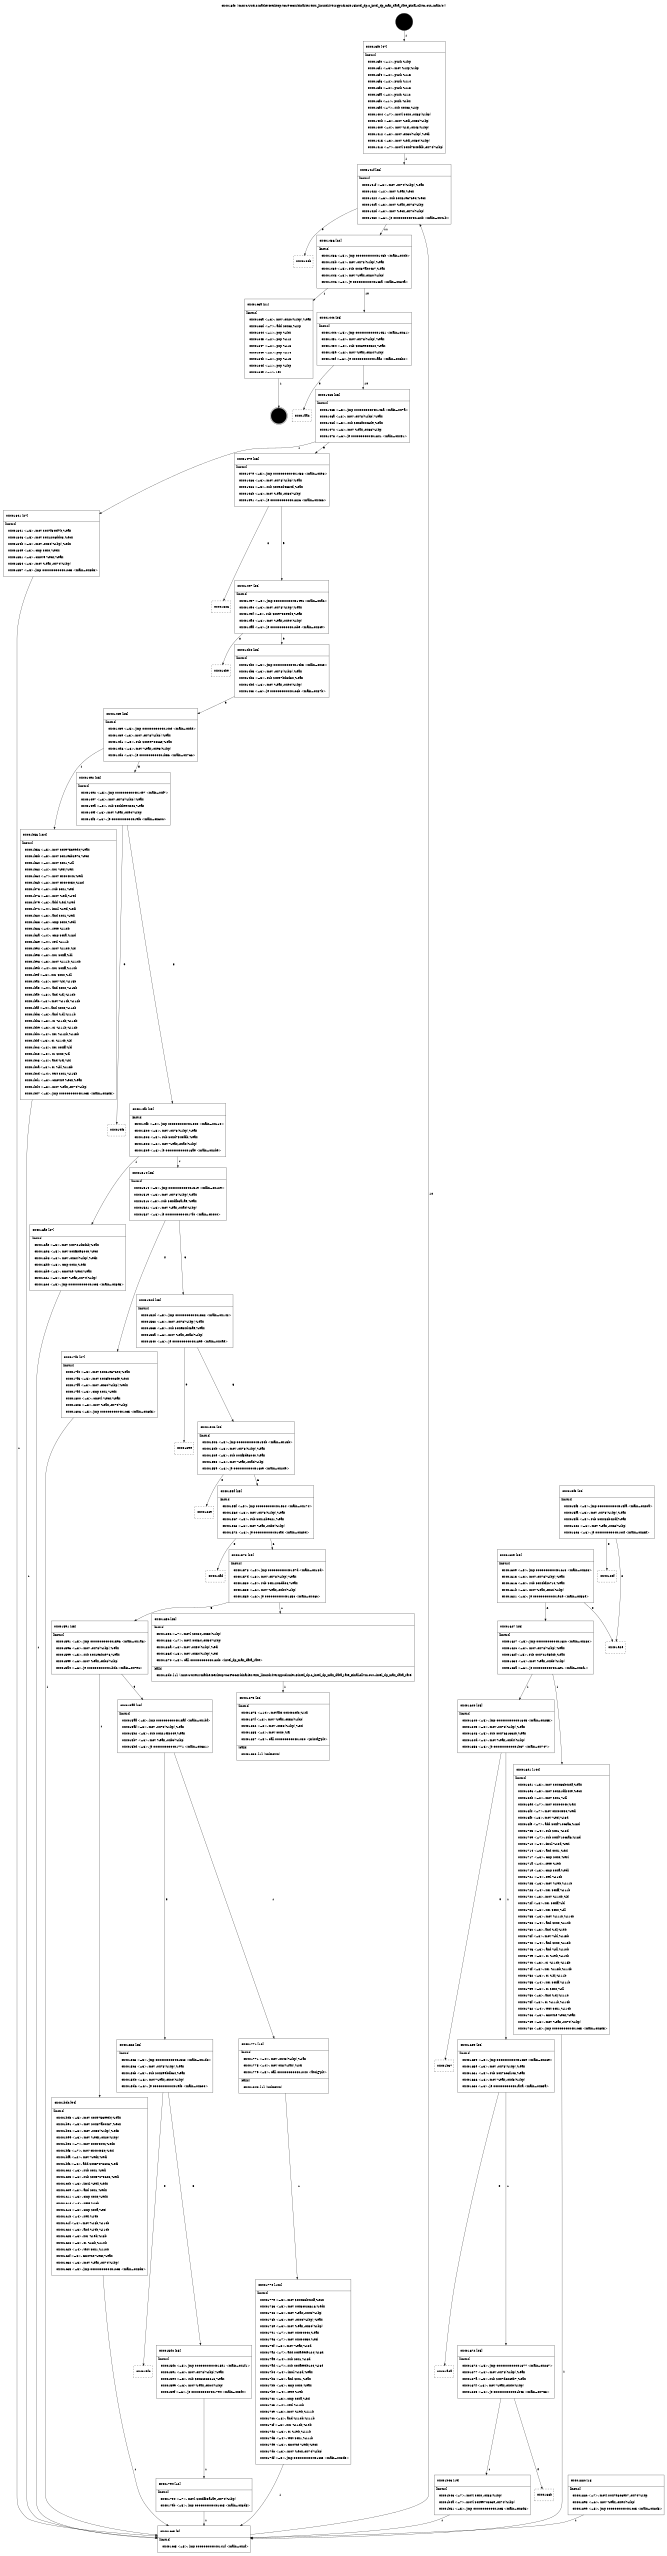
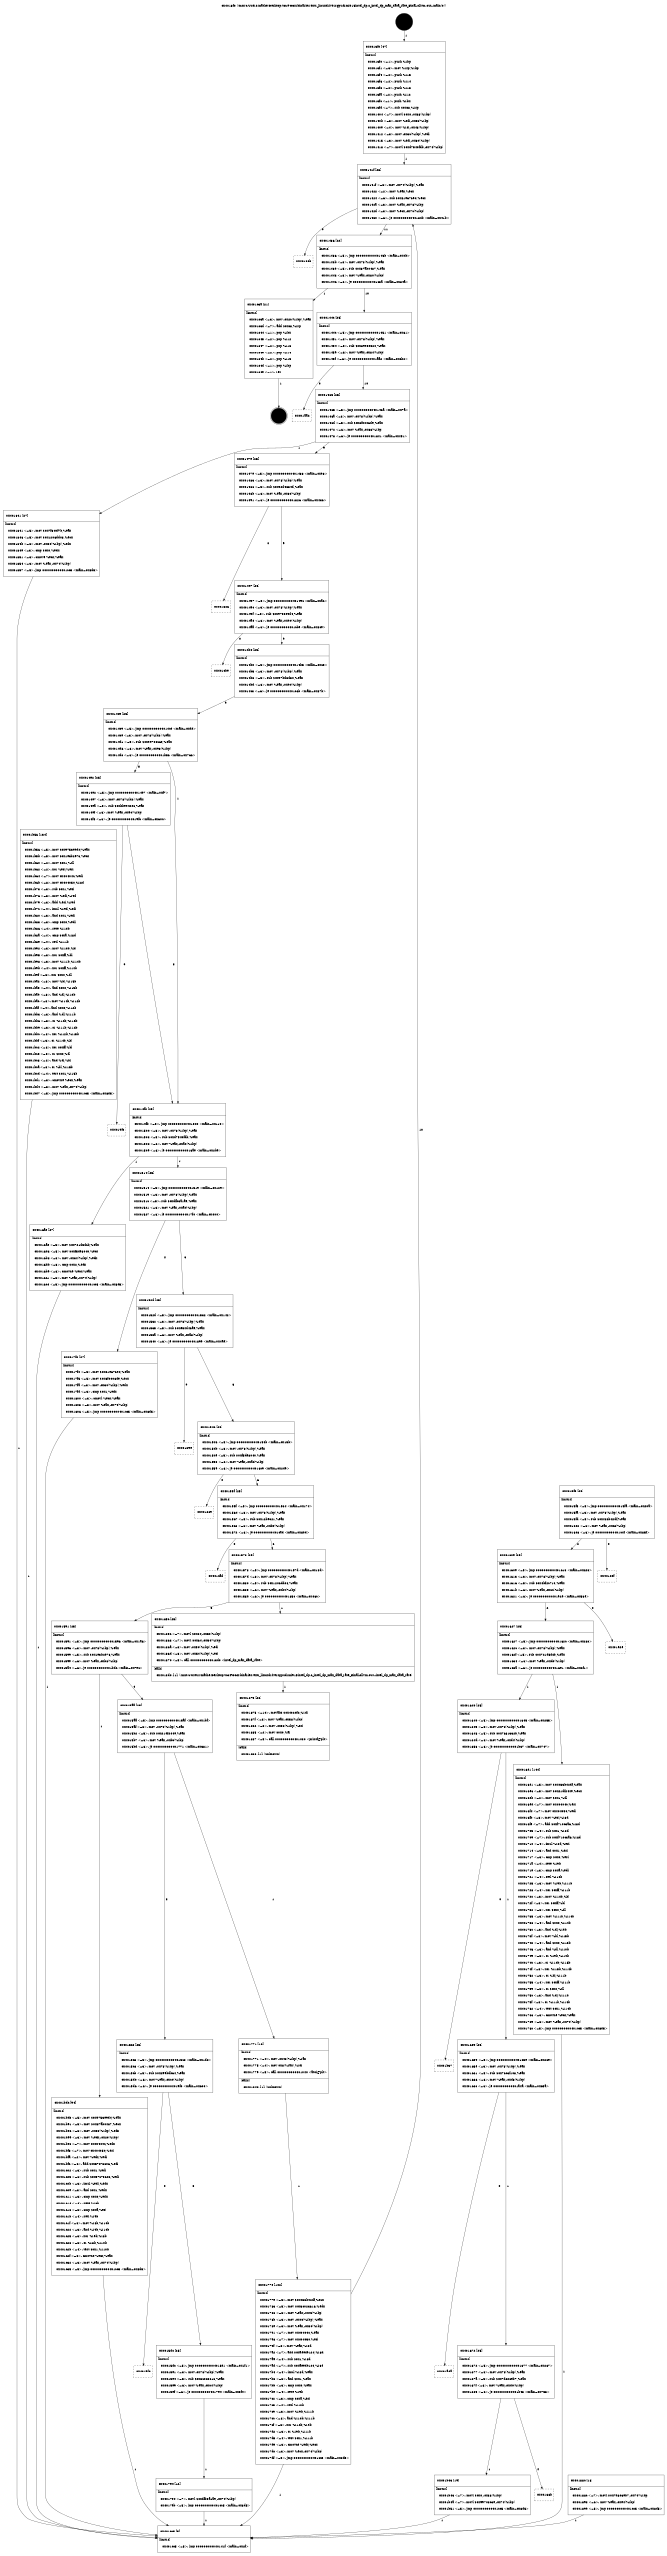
(69, 781) -> (177, 931)
(428, 1453) -> (419, 1266)
(620, 1589) -> (577, 1543)
